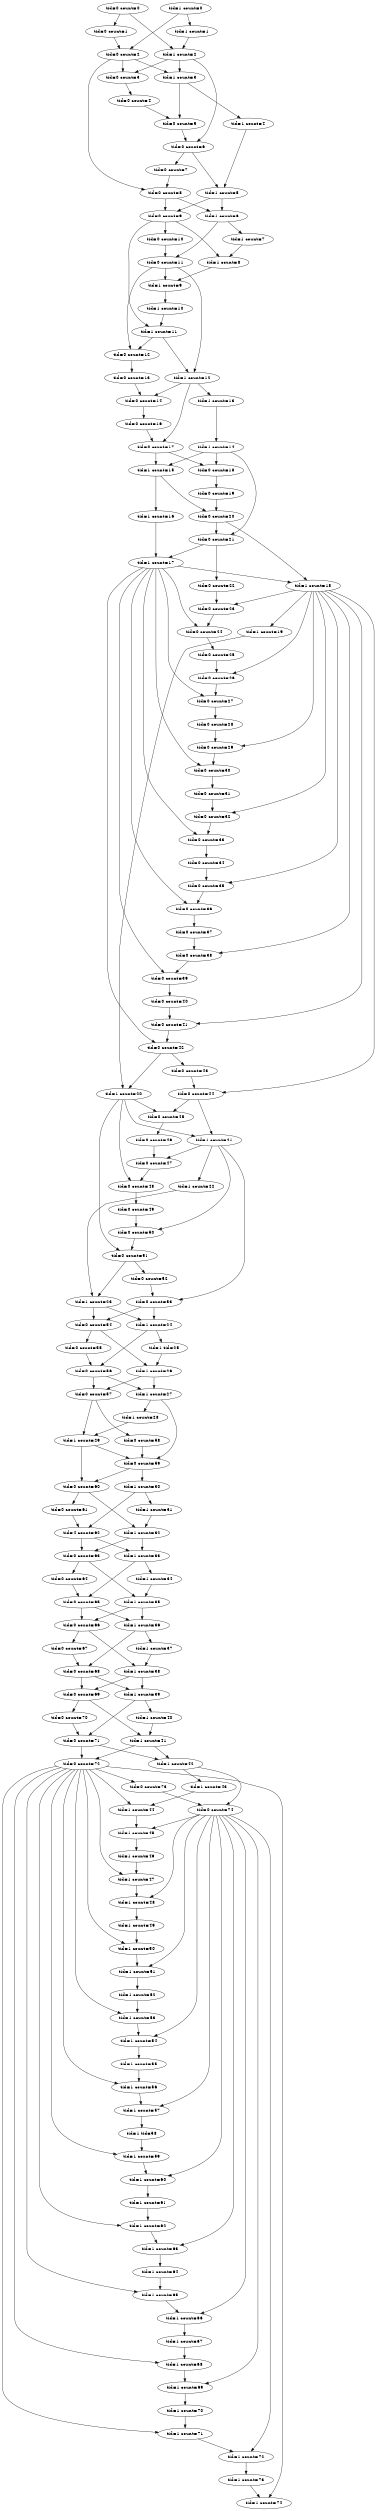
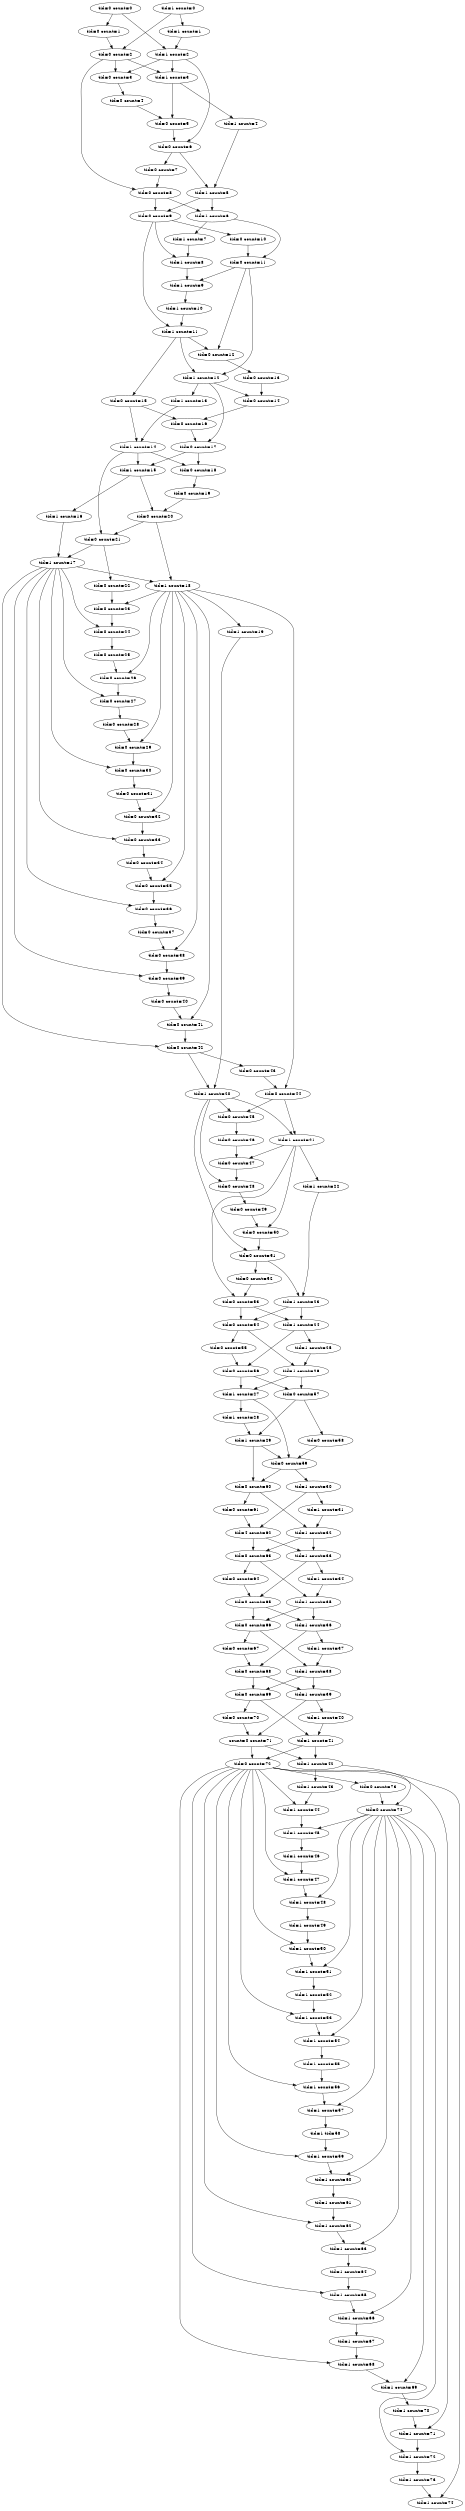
none -> (129, 401)
(164, 1348) -> (313, 1348)
(82, 1741) -> (251, 1741)
